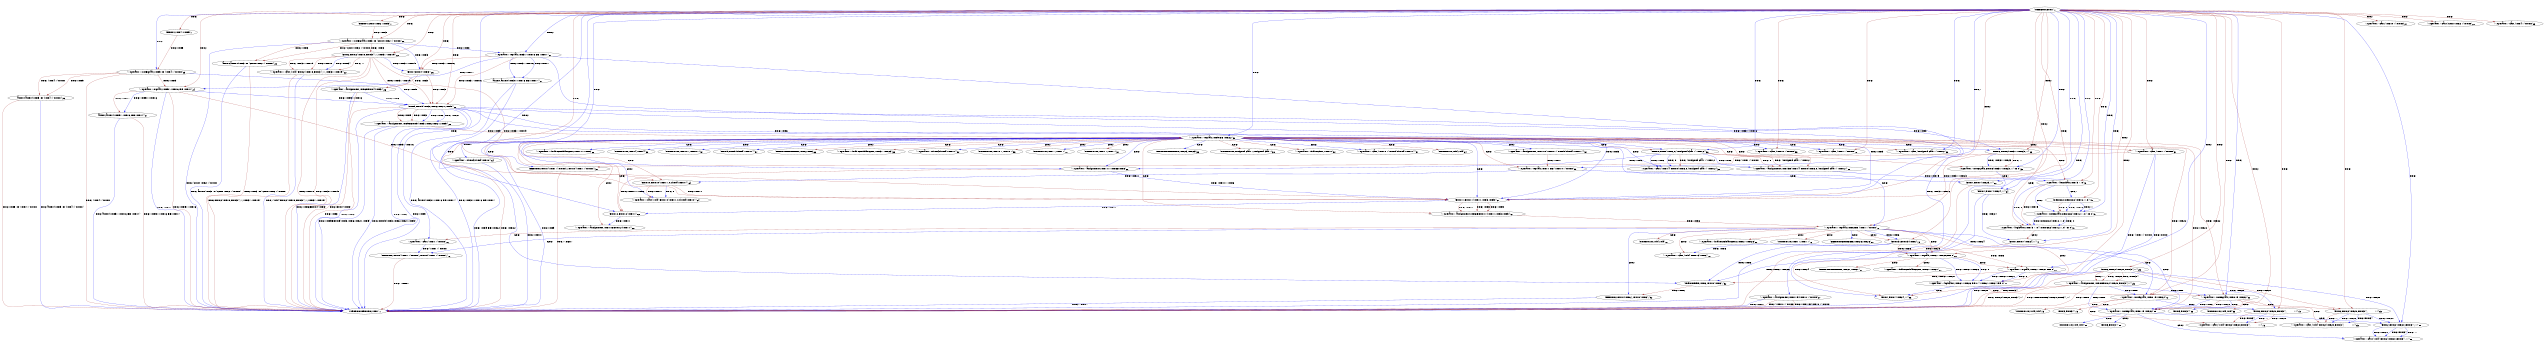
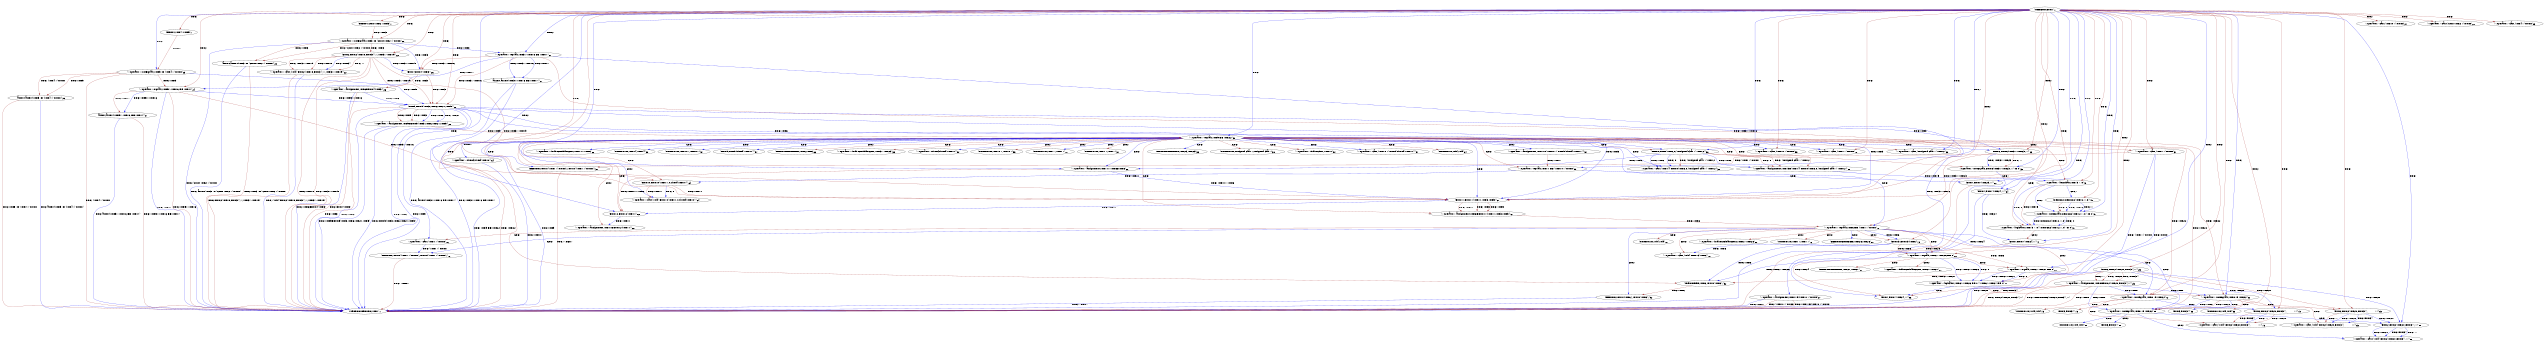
(177, 48) -> (177, 48)
(589, 83) -> (589, 83)
(1470, 126) -> (1470, 126)
